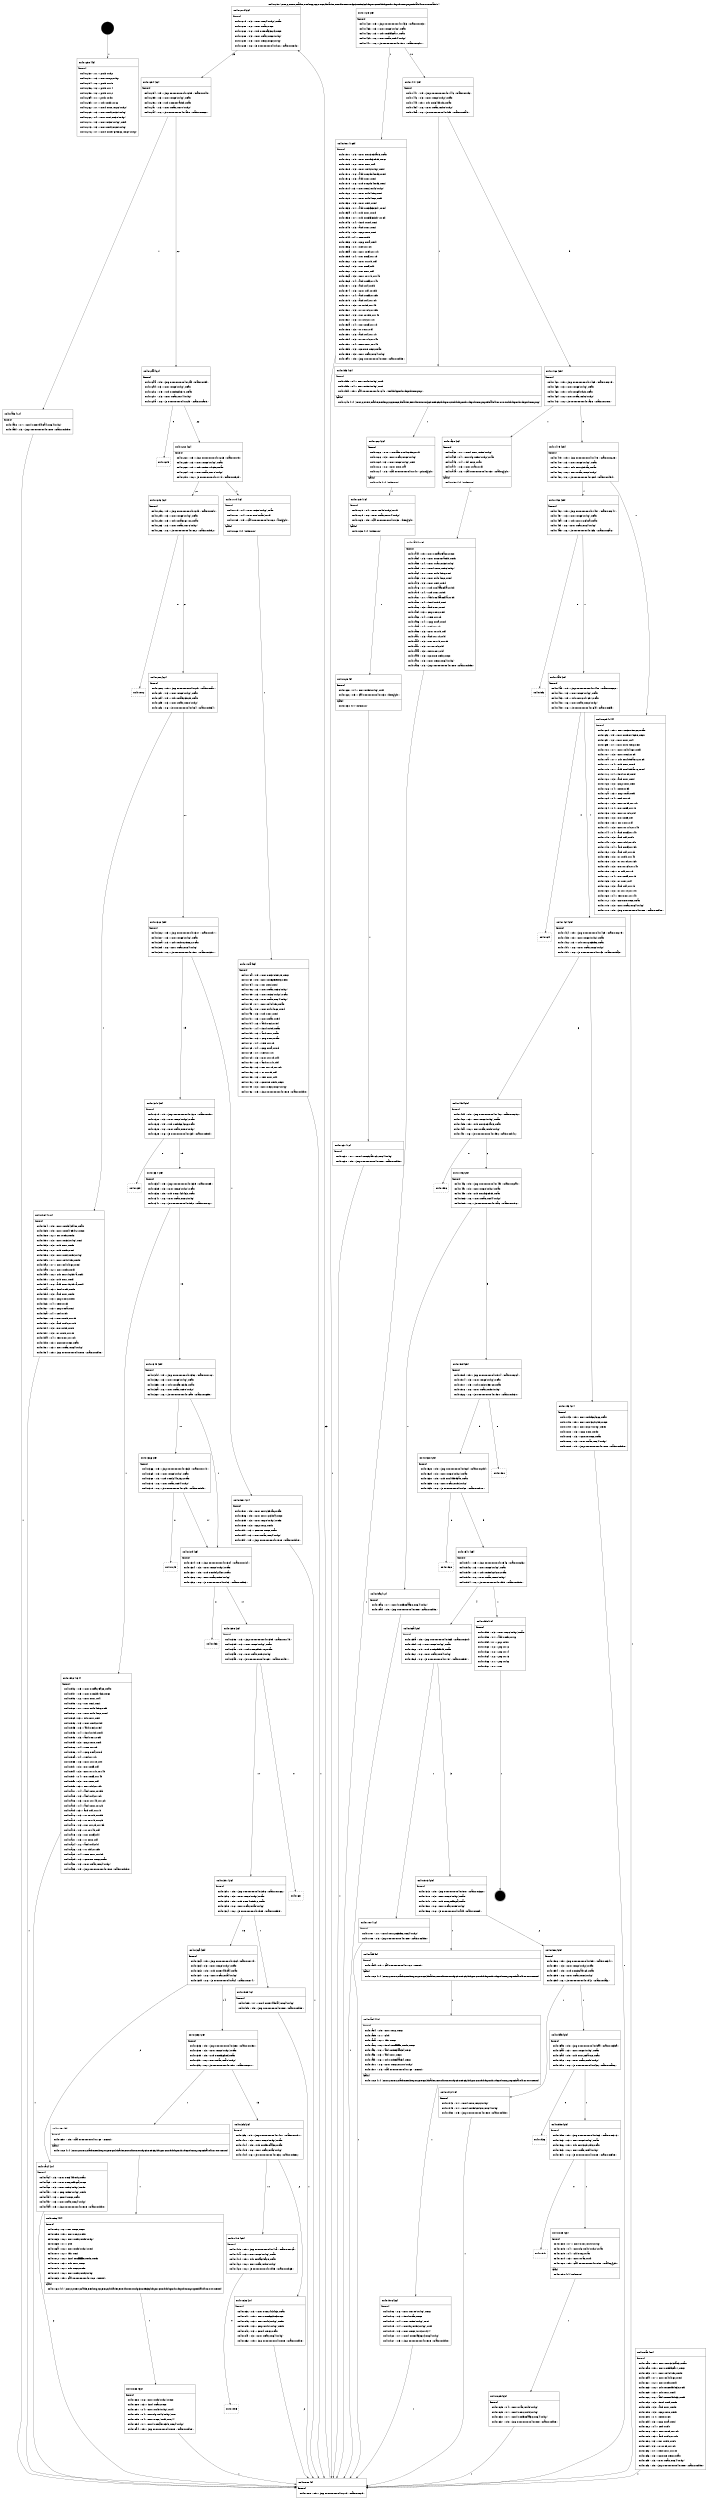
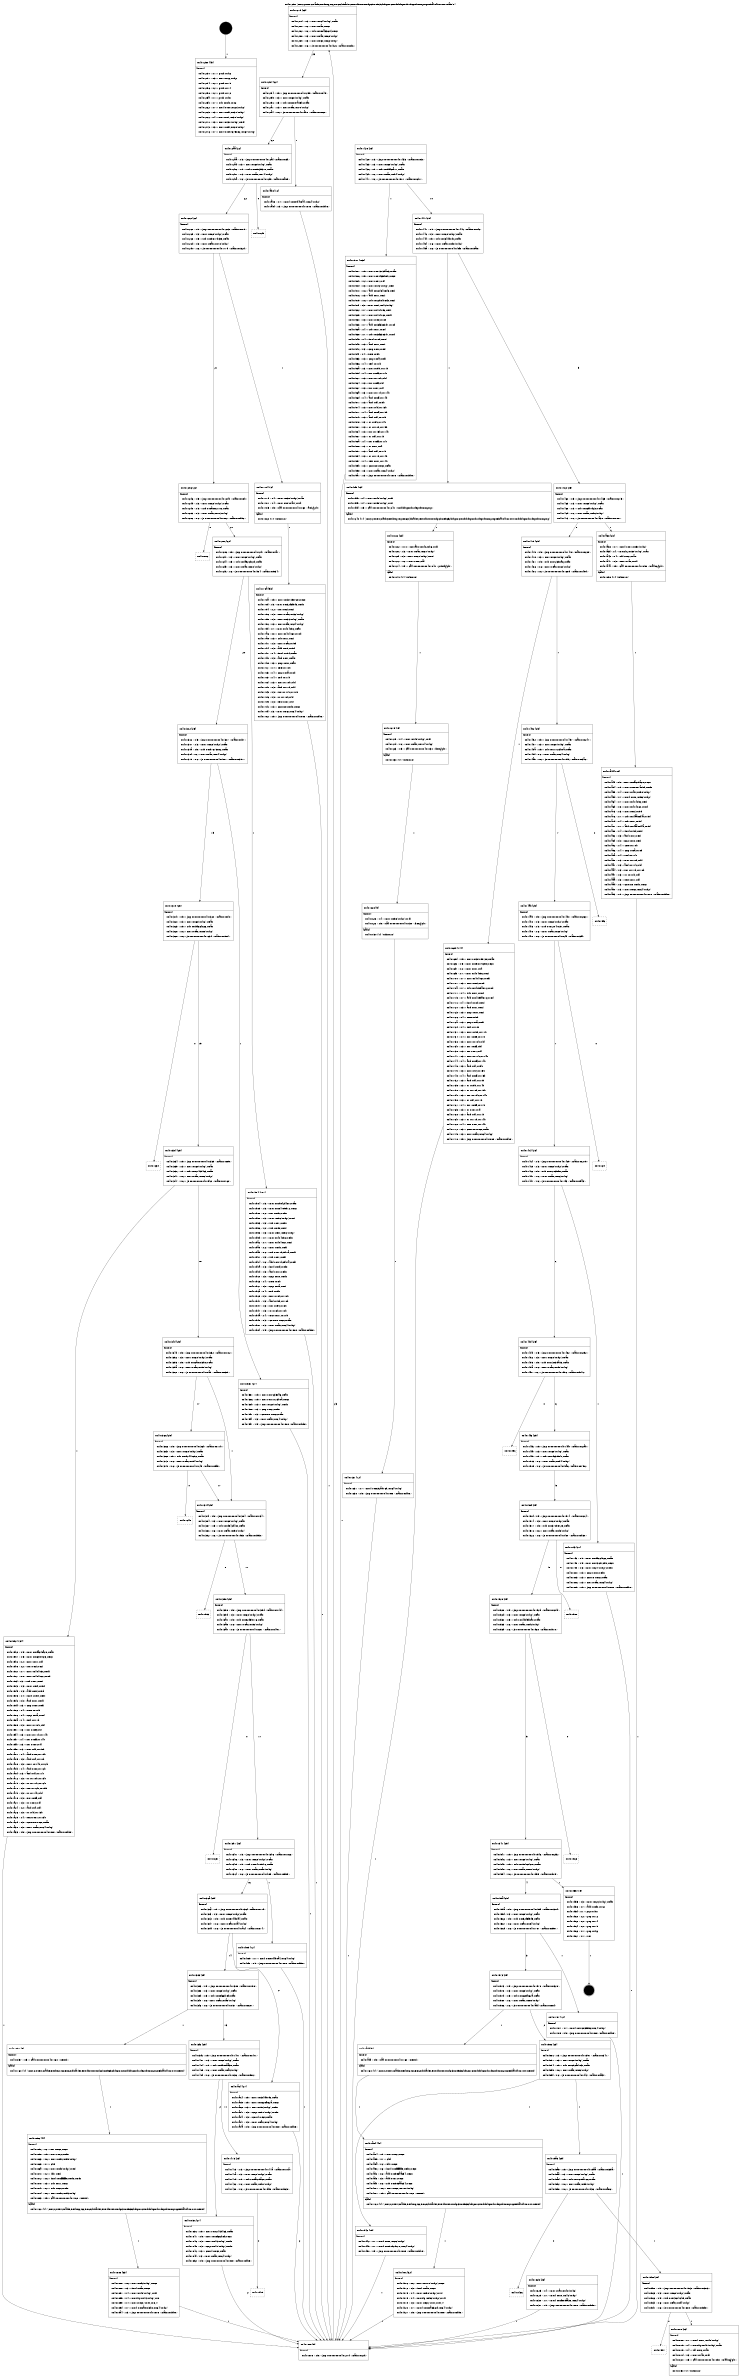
(404, 1602) -> none
(553, 2335) -> none
(671, 2409) -> none
